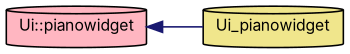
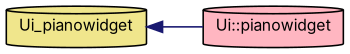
(183, 27) -> (183, 27)
